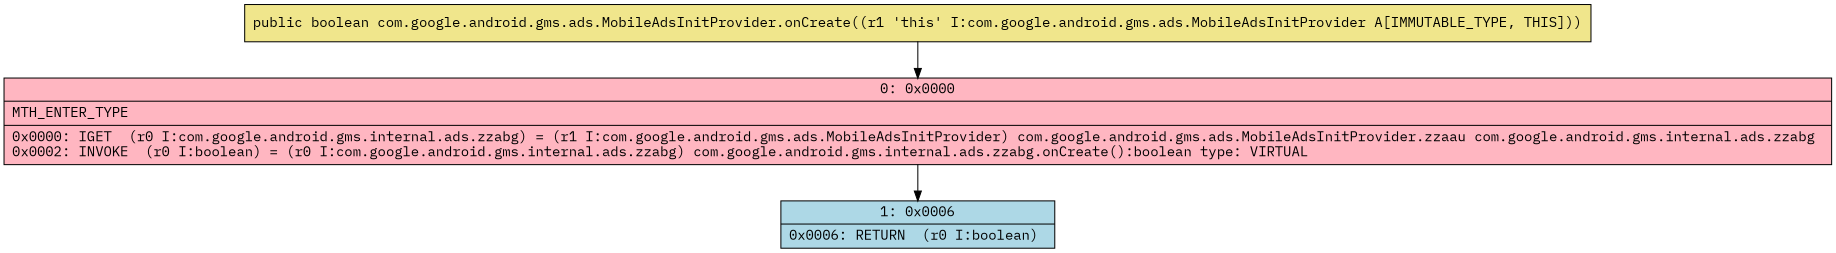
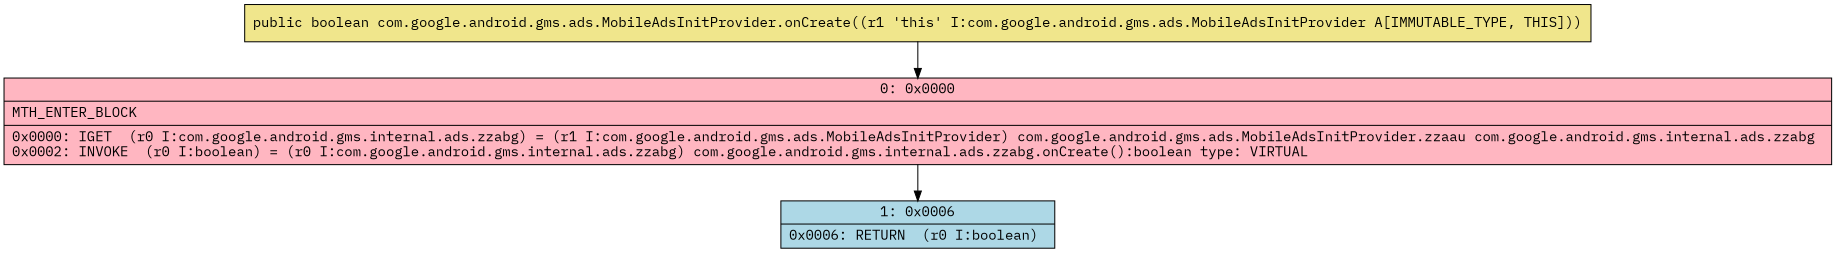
(70, 113) -> (75, 113)
